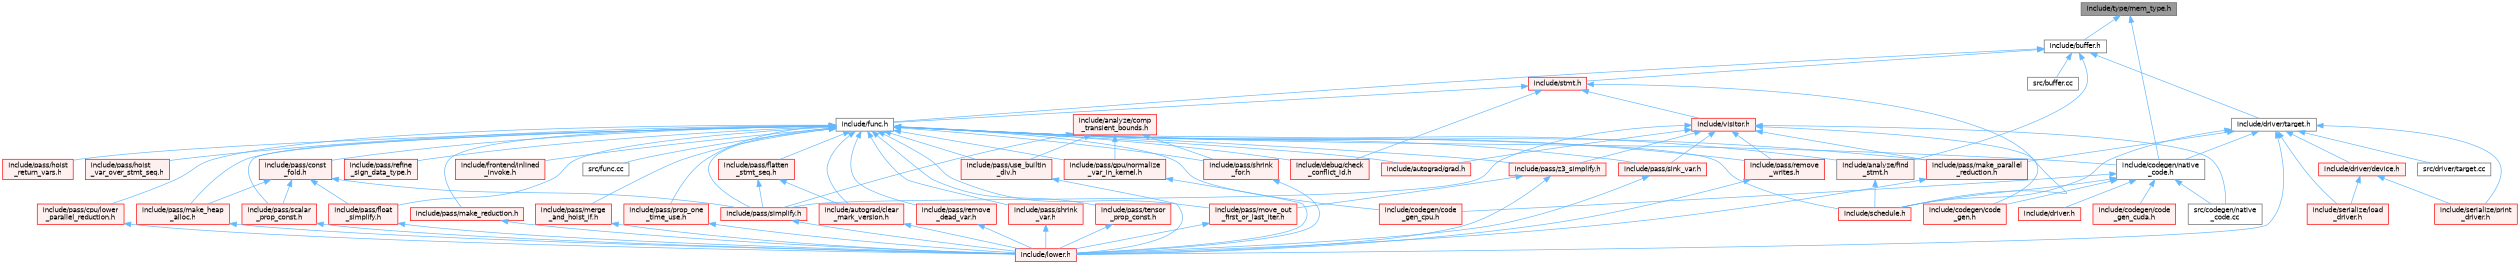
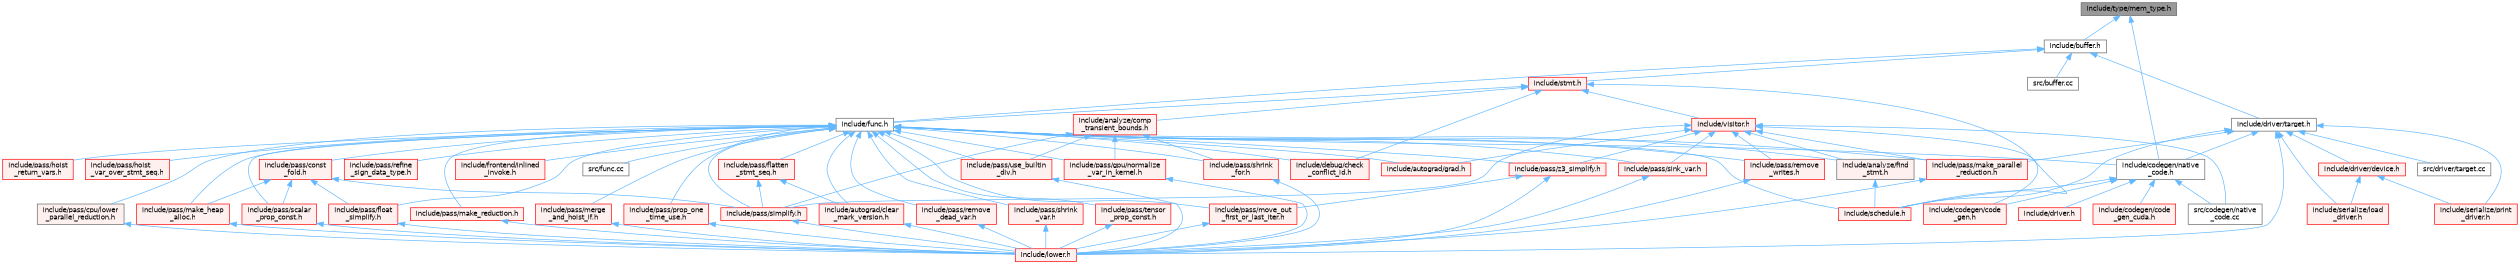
none -> (1339, 104)
(2019, 128) -> (1787, 144)
(81, 214) -> (81, 214)
(1421, 214) -> none
